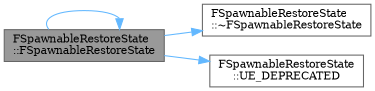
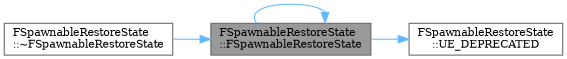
(178, 34) -> (186, 39)
